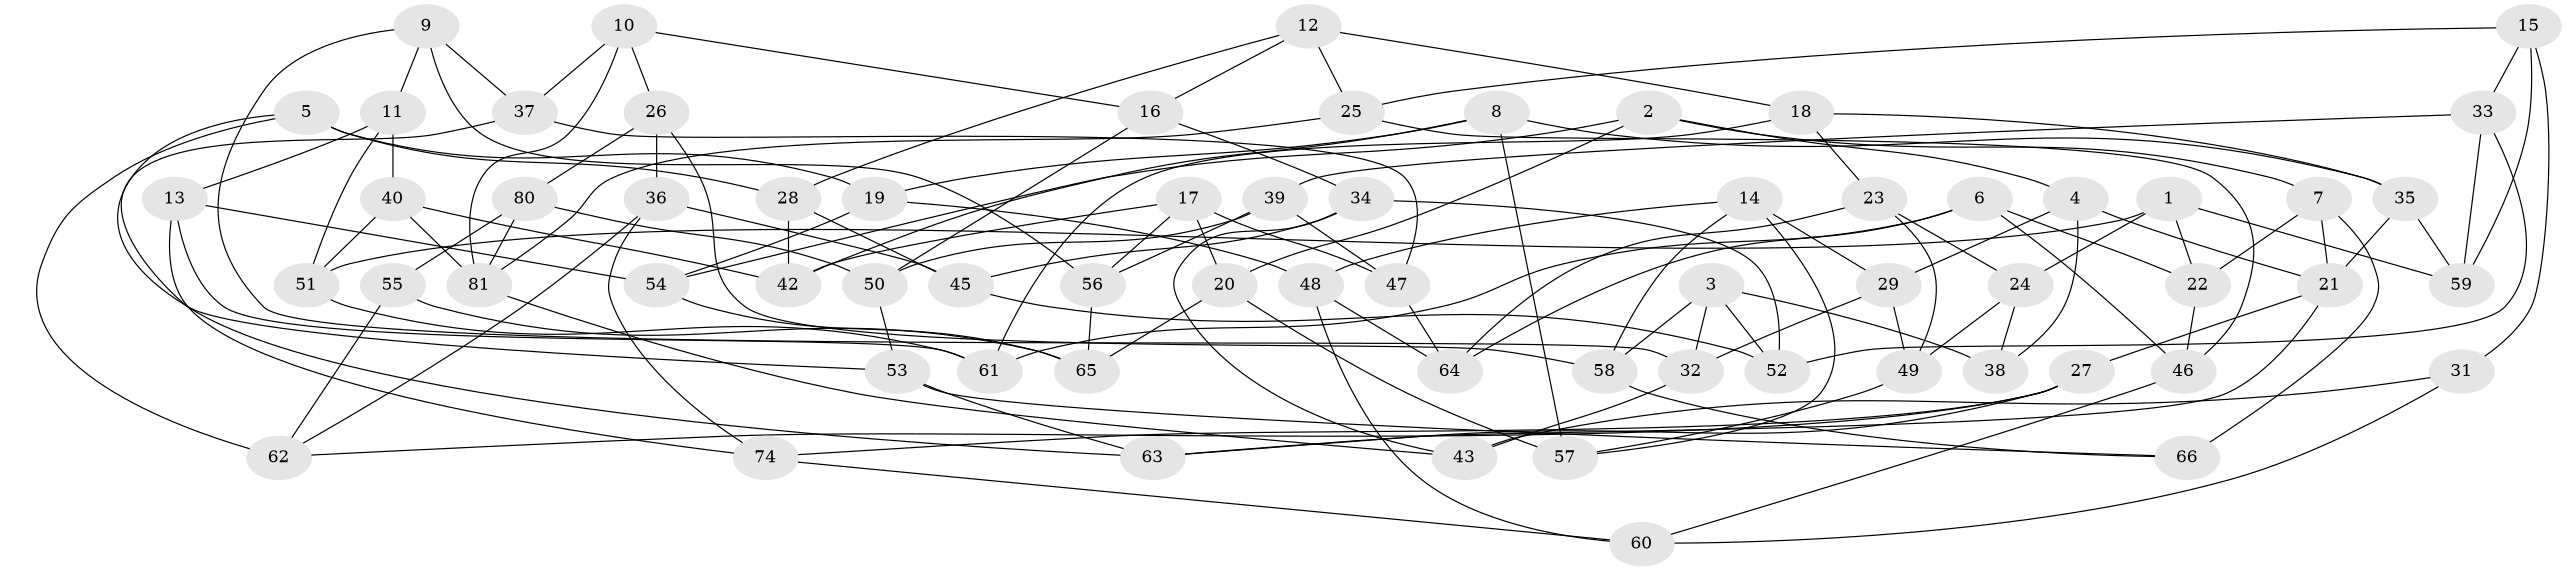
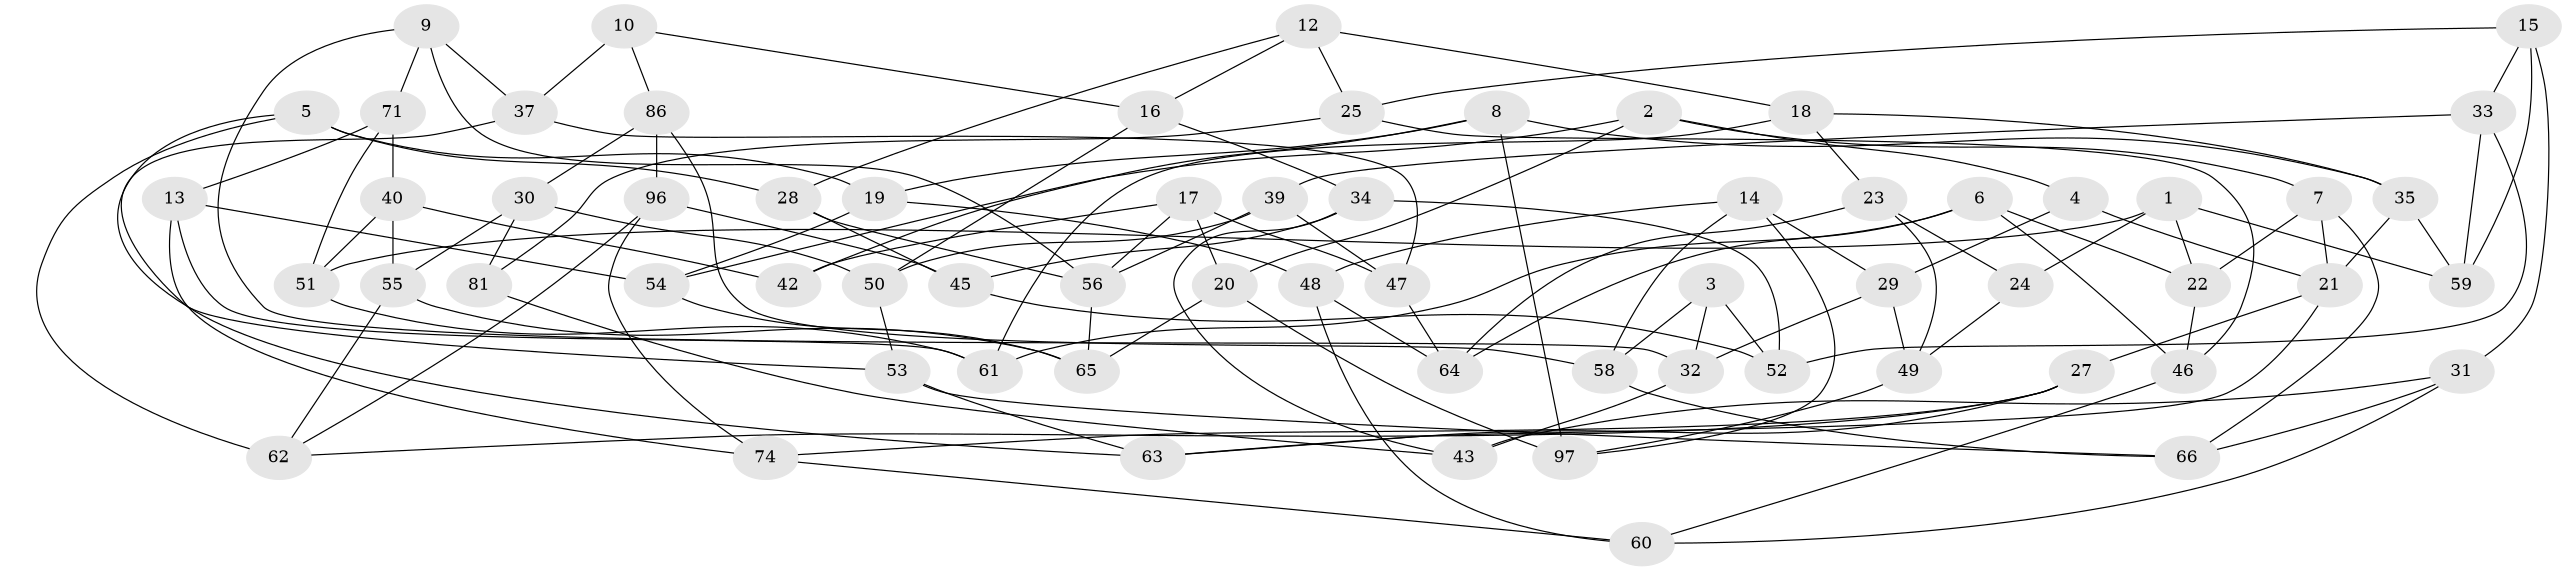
(393, 113) -> (393, 113)
(657, 113) -> (657, 113)
(550, 146) -> none
(525, 199) -> (525, 199)
(657, 199) -> (657, 199)
(431, 237) -> (393, 247)
(789, 242) -> (981, 258)
(1995, 372) -> none
none -> (2327, 420)
(1565, 458) -> (1565, 458)
